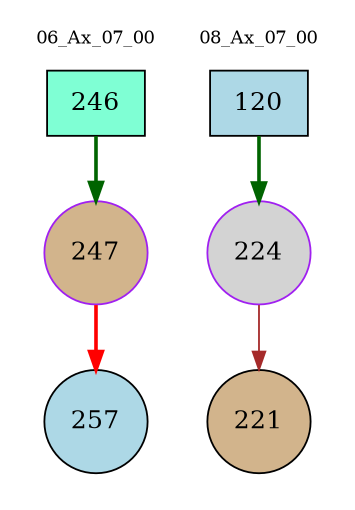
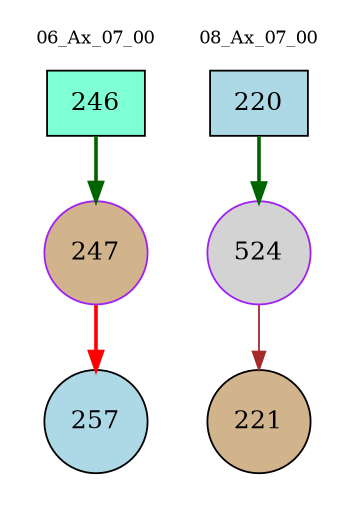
(259, 103) -> (259, 103)
(259, 253) -> (259, 253)
